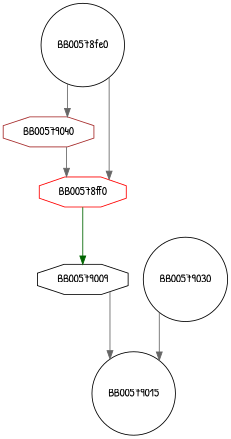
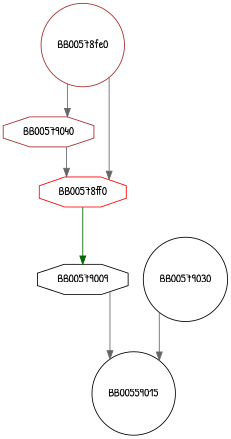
(83, 45) -> (83, 45)
(134, 393) -> (134, 393)
